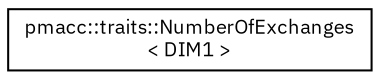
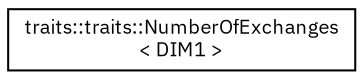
(190, 40) -> (182, 40)
